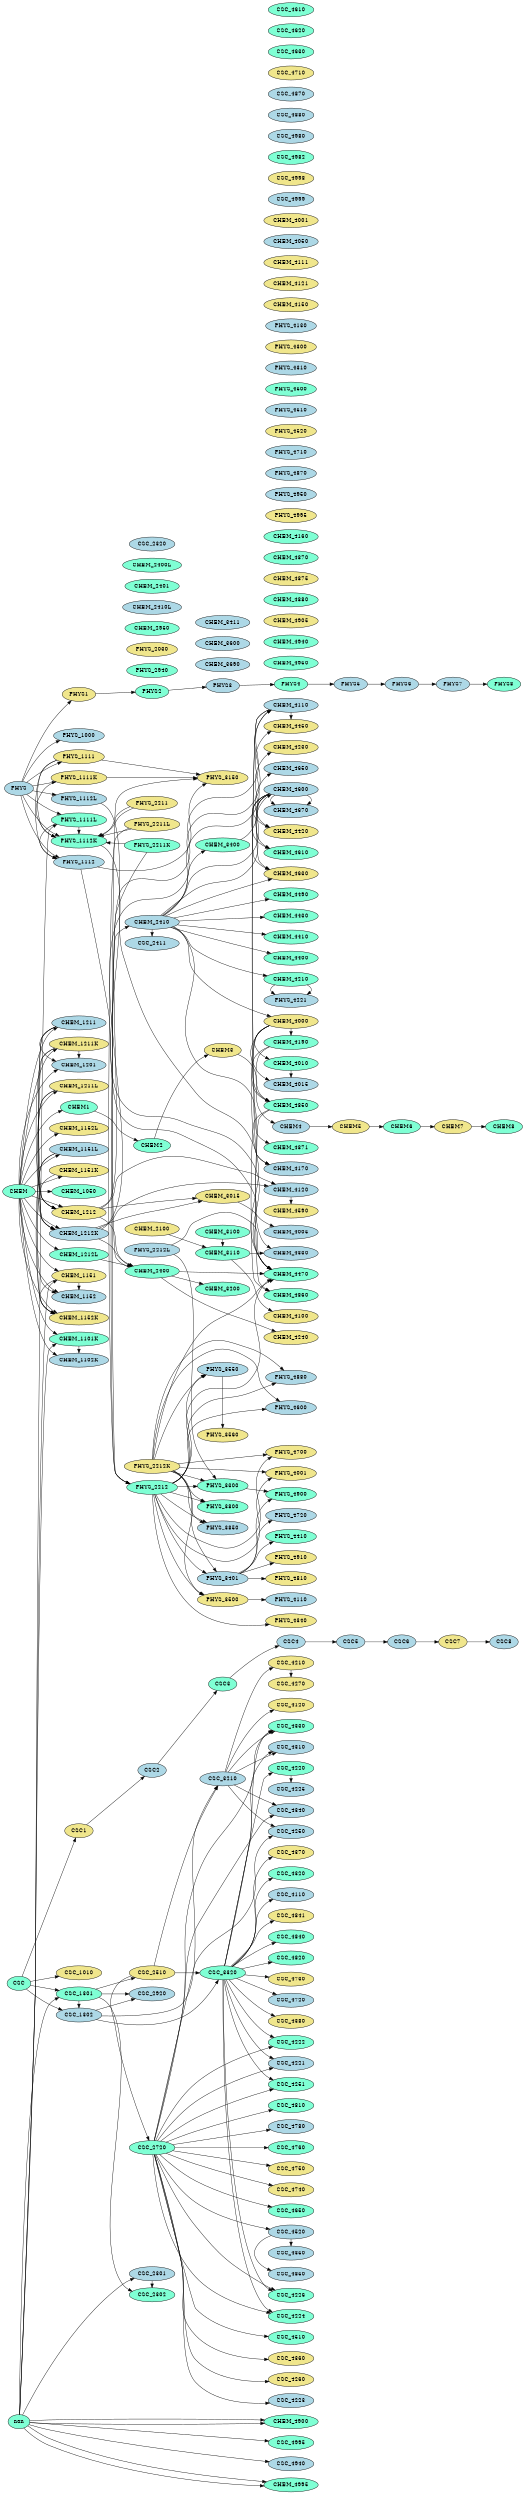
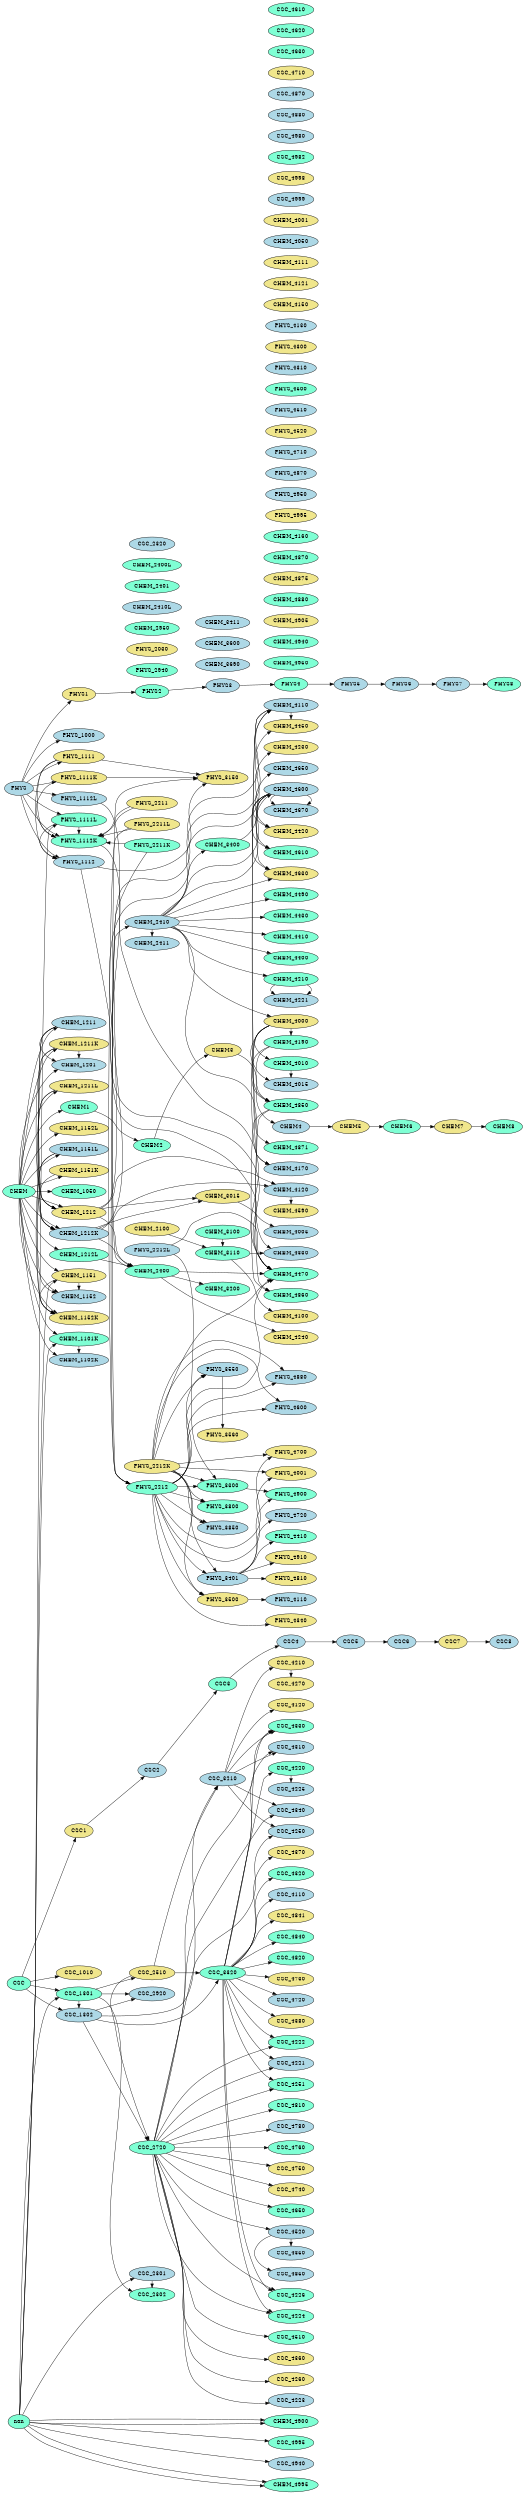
(152, 943) -> (152, 943)
(291, 1000) -> (291, 1000)
none -> (115, 2080)
